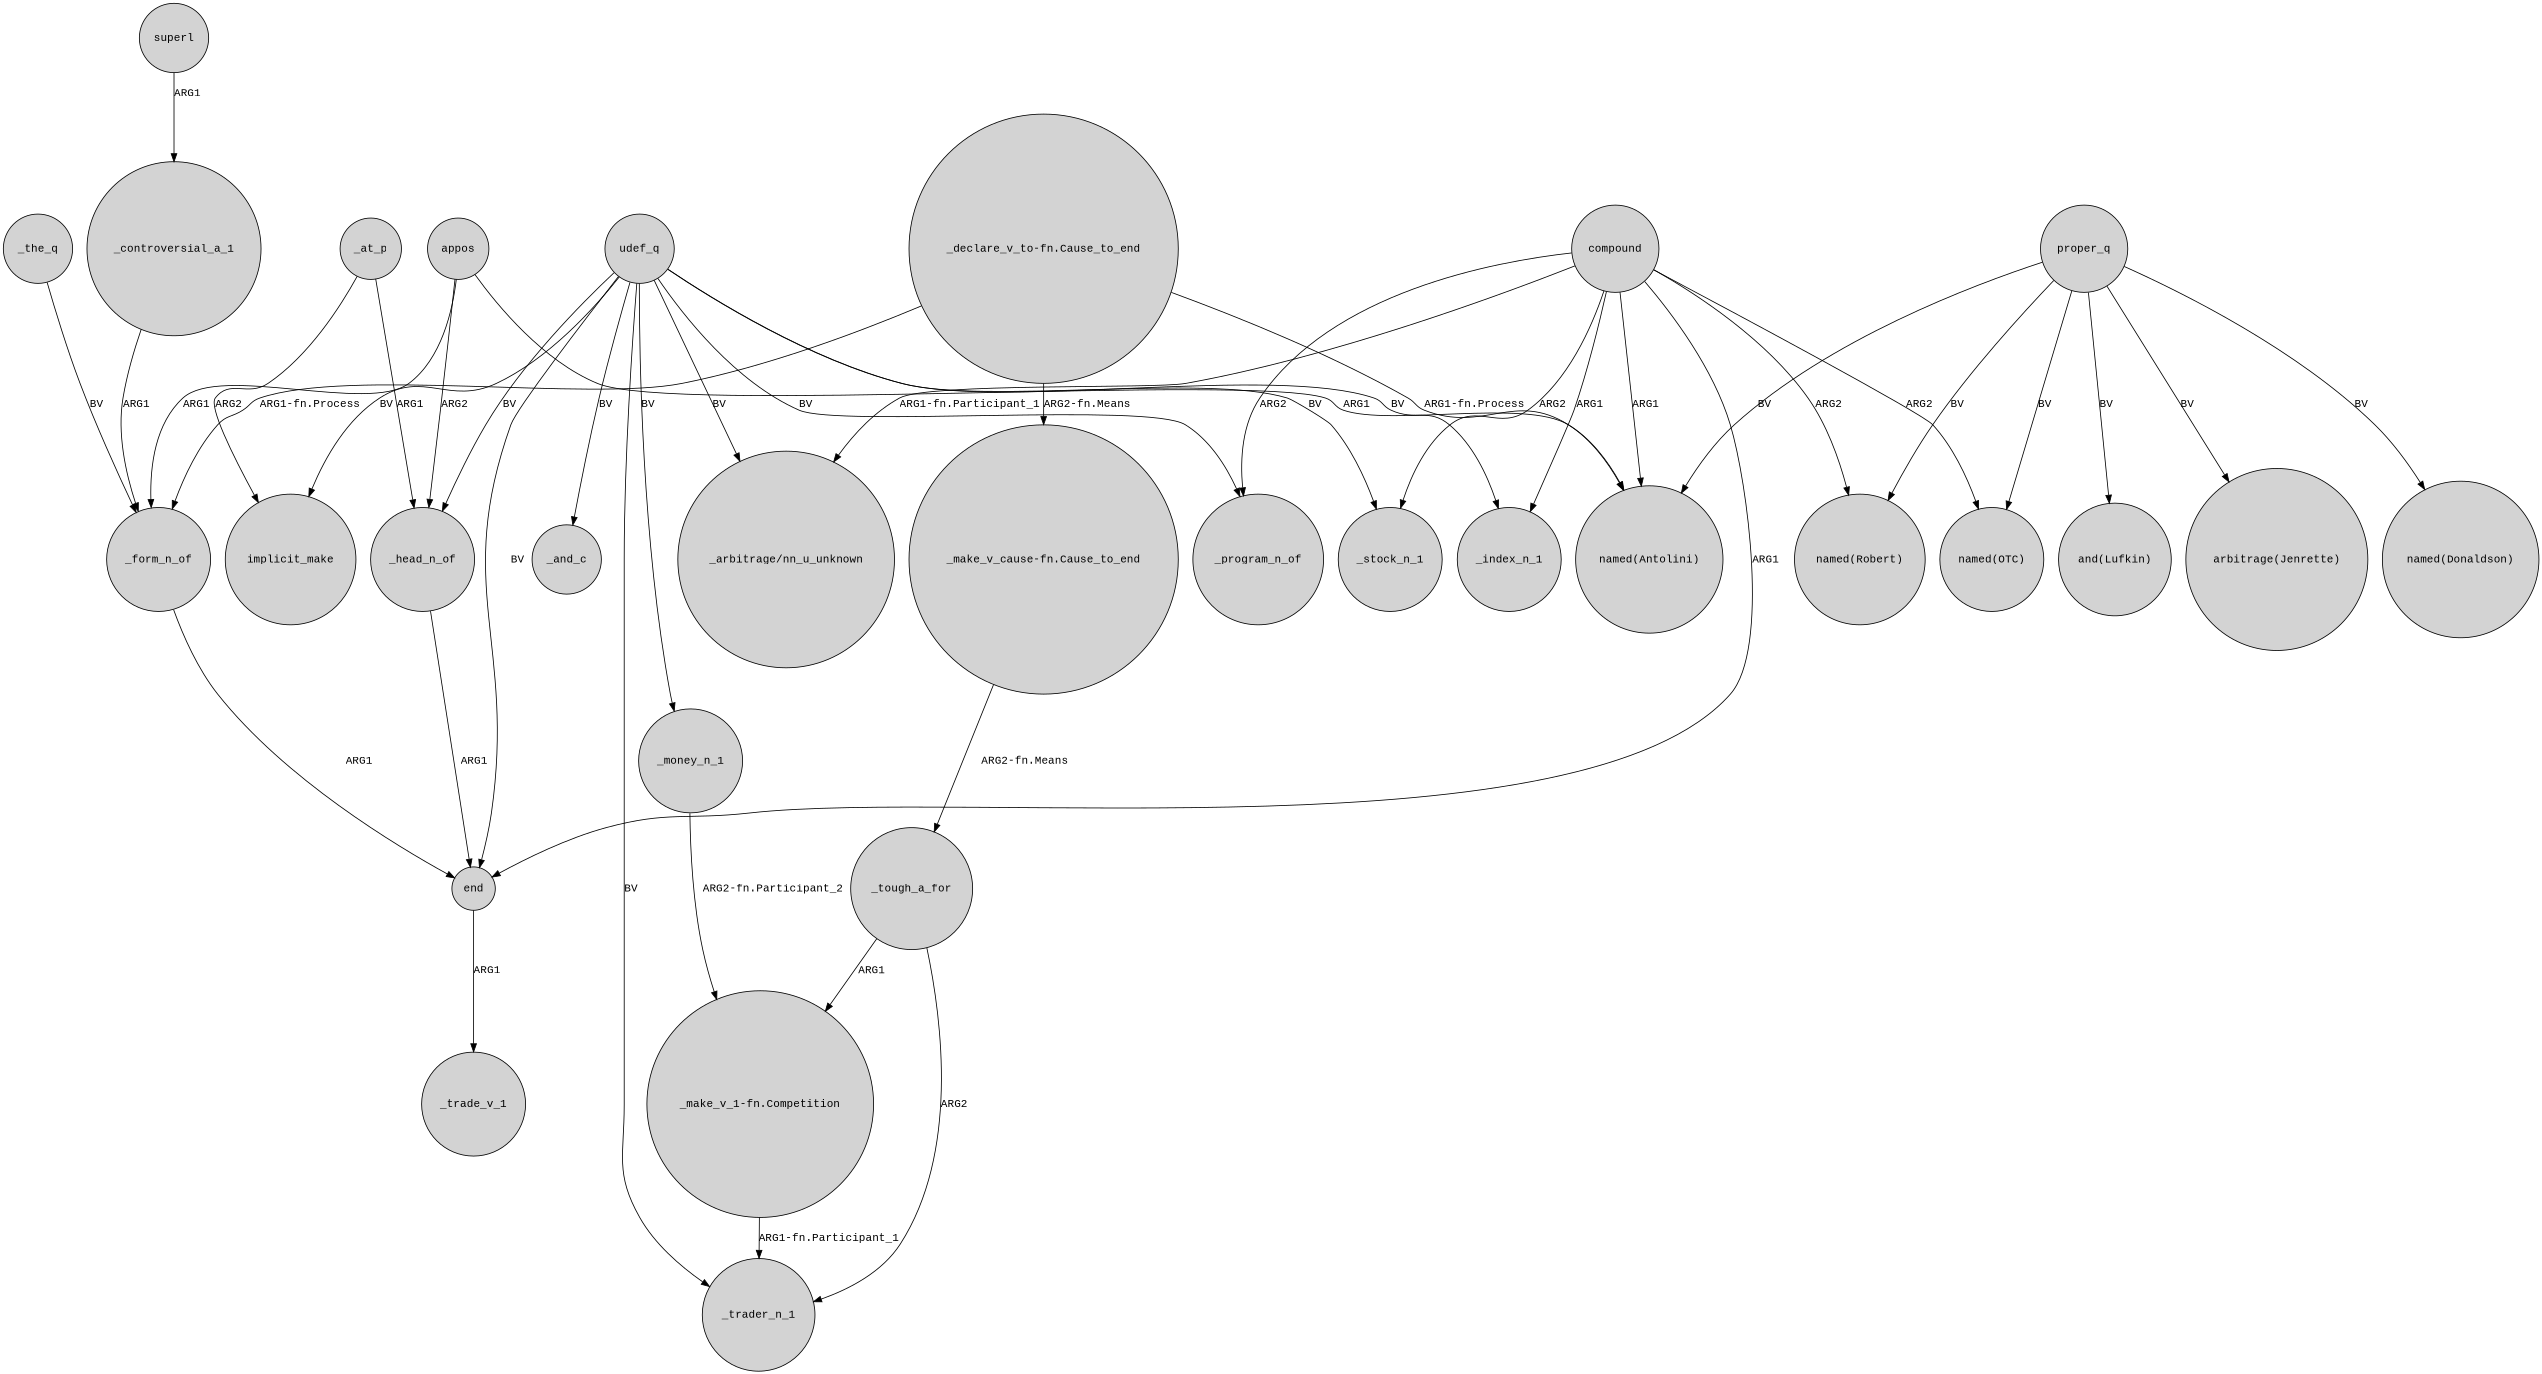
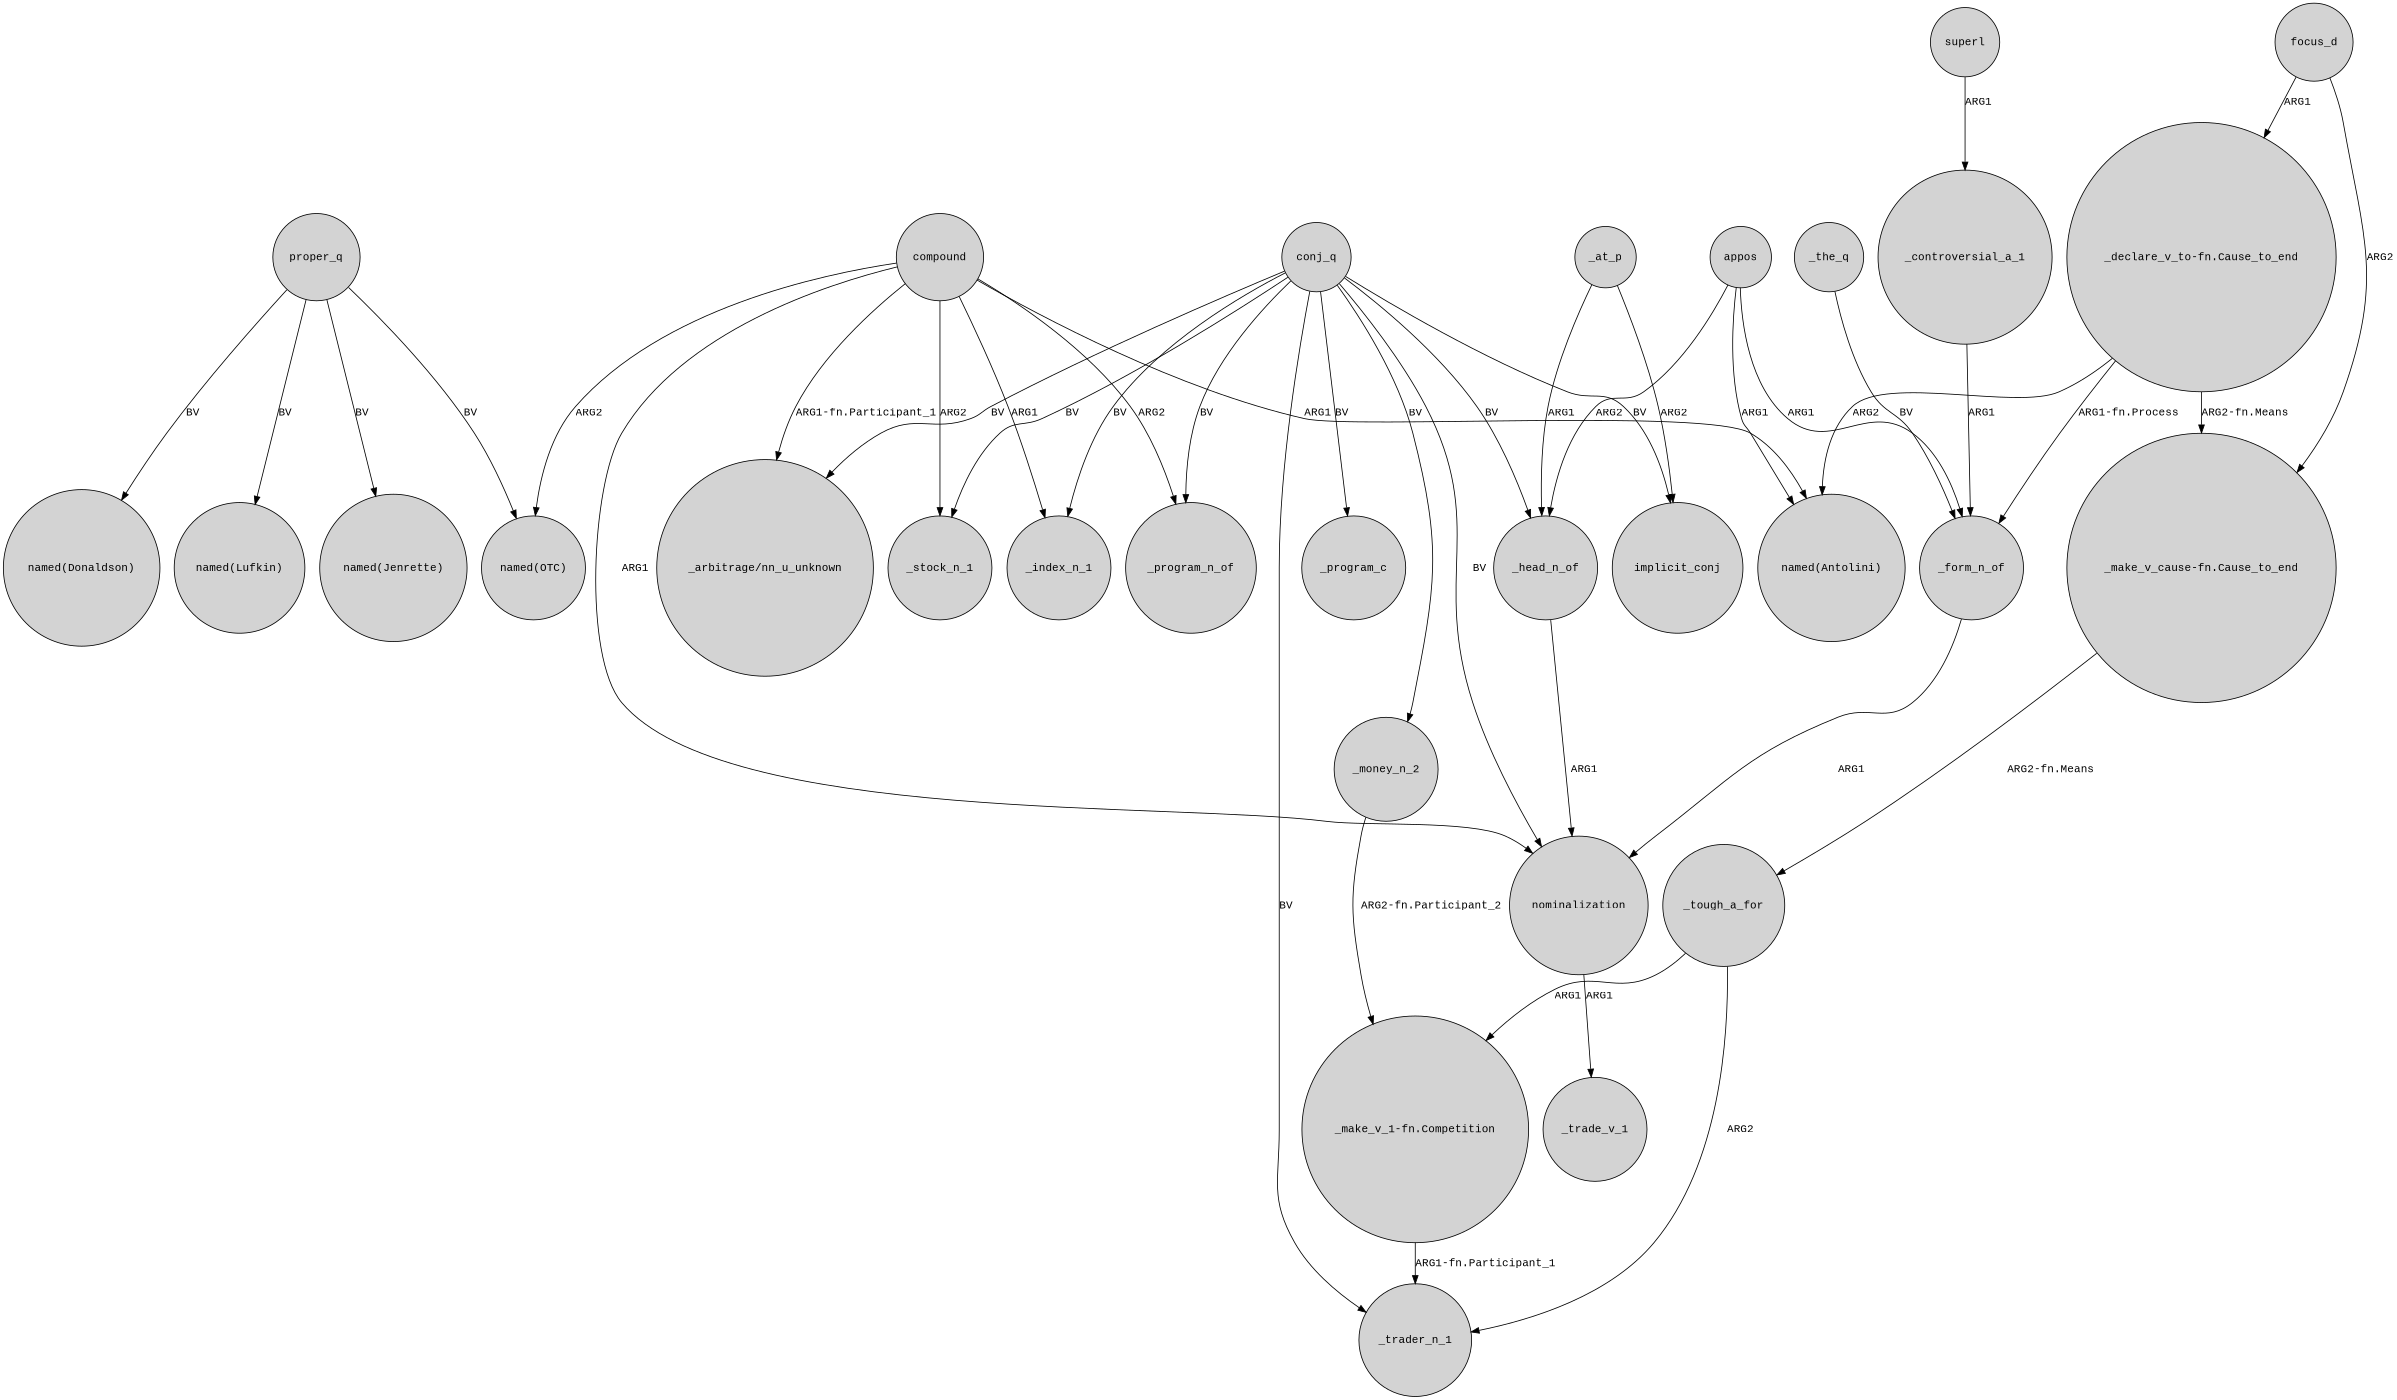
none -> (2314, 42)
(640, 249) -> (1316, 257)
(1846, 347) -> none
(1474, 404) -> (1866, 413)
(291, 560) -> (1678, 568)
(567, 560) -> (1354, 568)
(1860, 560) -> none
(2115, 560) -> (240, 568)
(2277, 560) -> (393, 568)
(691, 761) -> (1386, 769)
(474, 889) -> (1579, 905)
